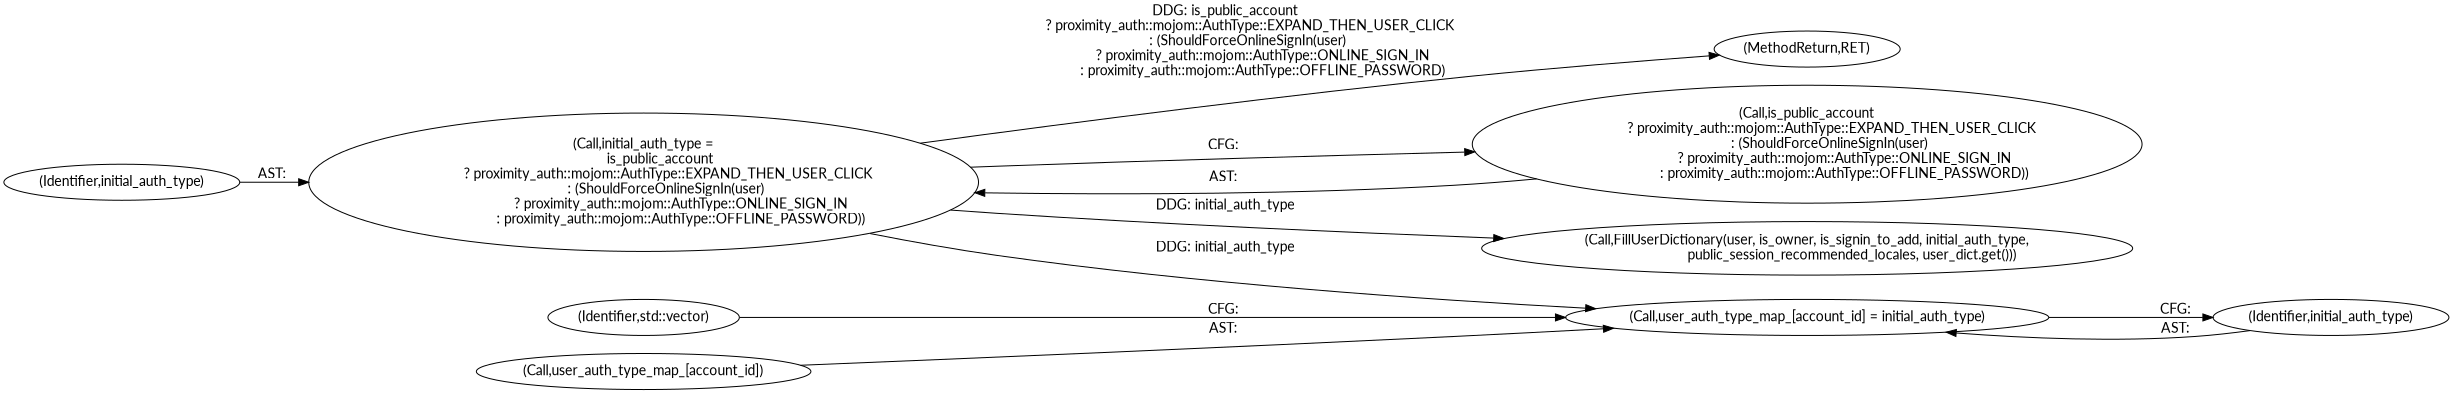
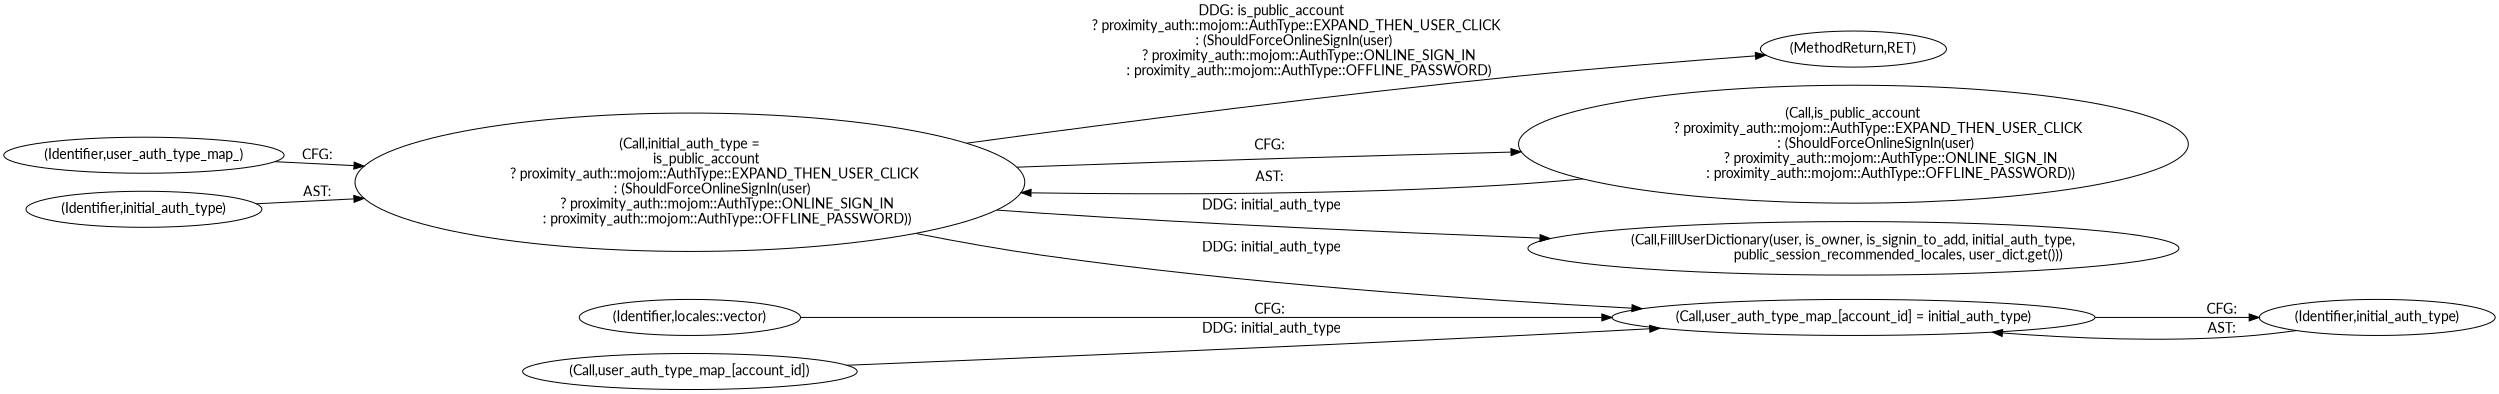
none -> (144, 155)
(644, 317) -> (690, 317)
(1225, 329) -> (1272, 329)
